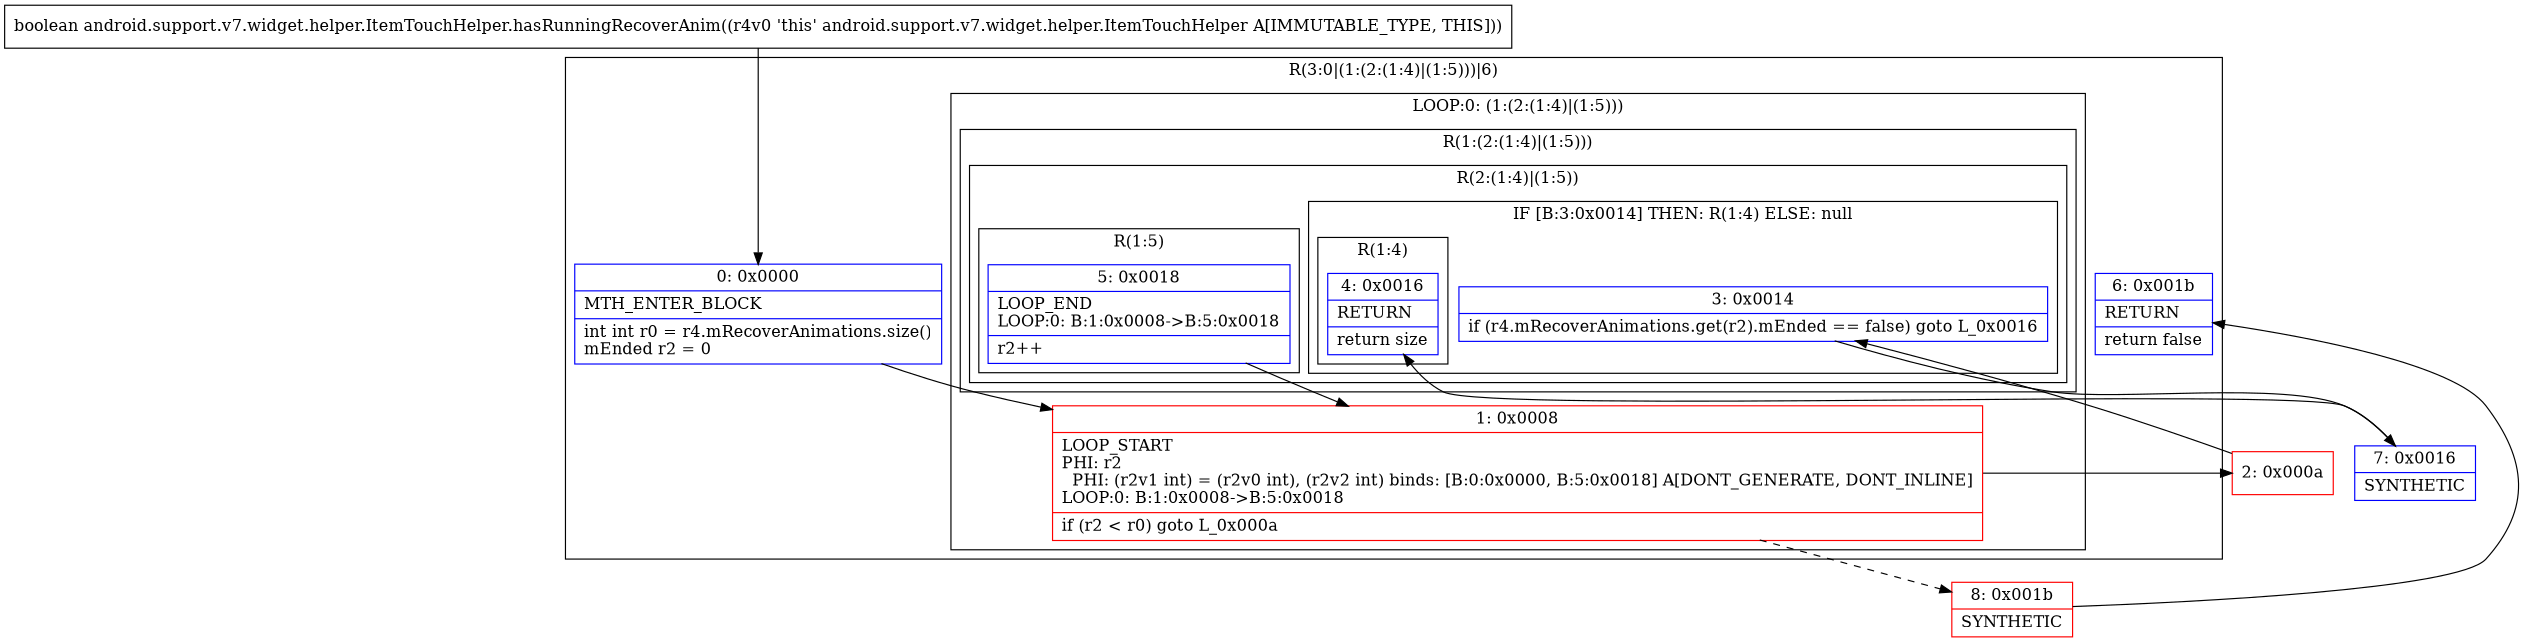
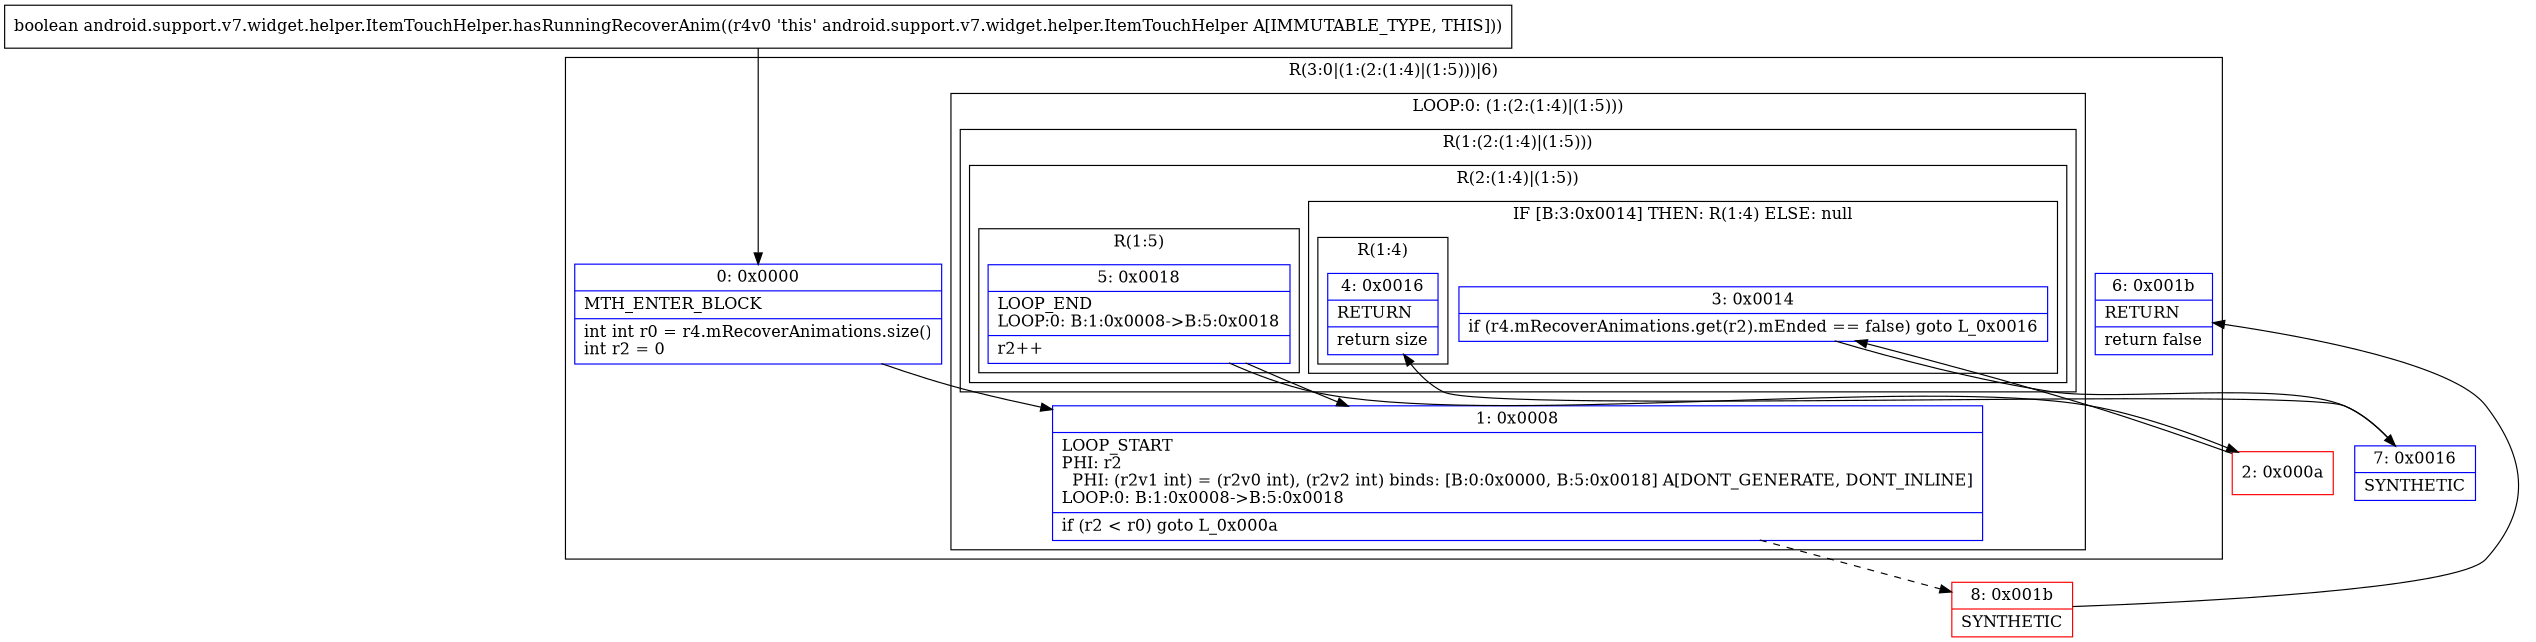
(648, 349) -> (625, 349)
(1518, 473) -> (1518, 473)
(2102, 473) -> (1501, 405)
